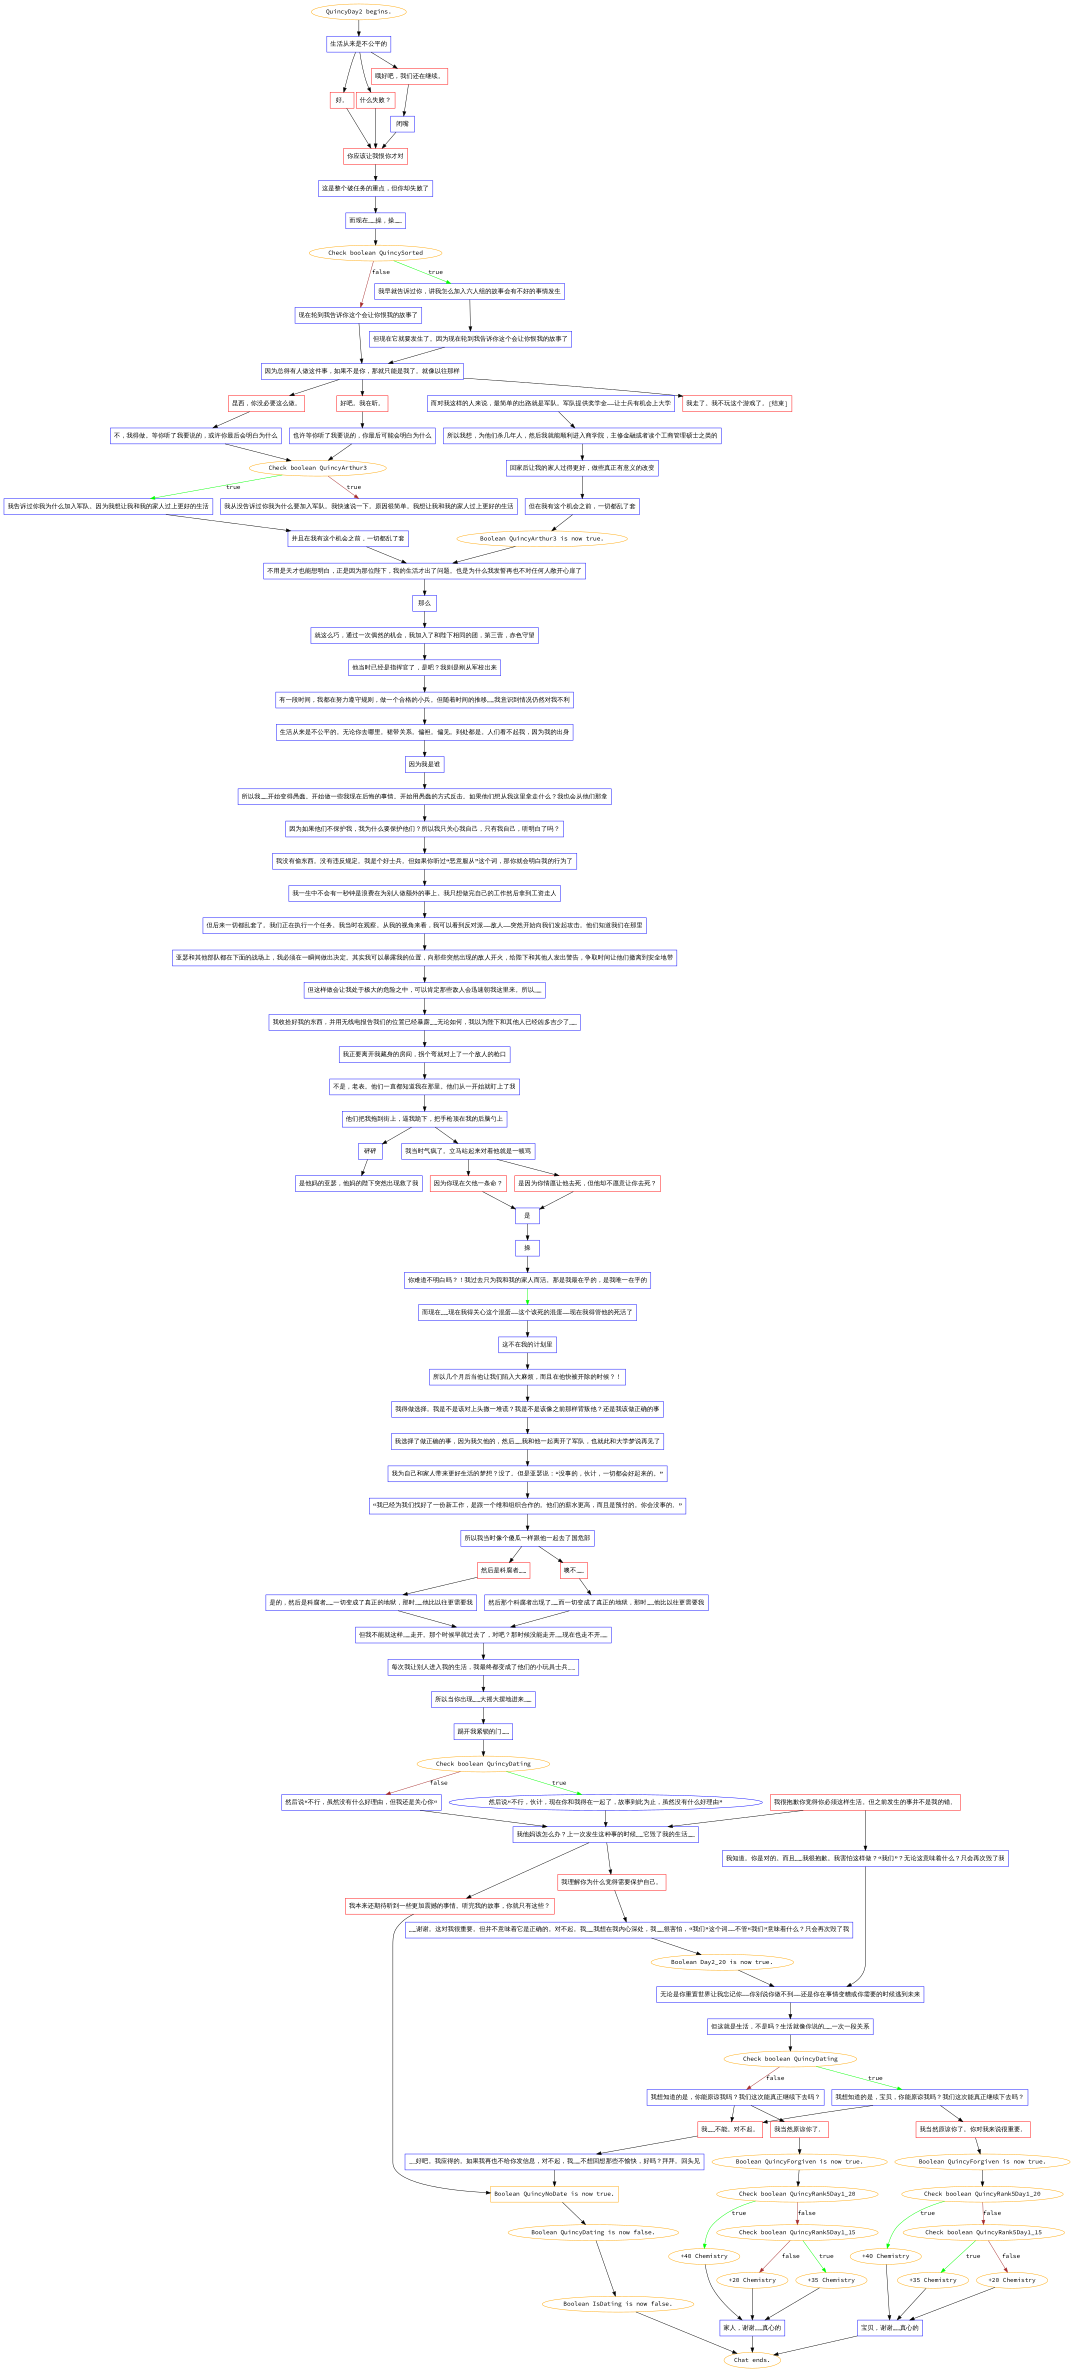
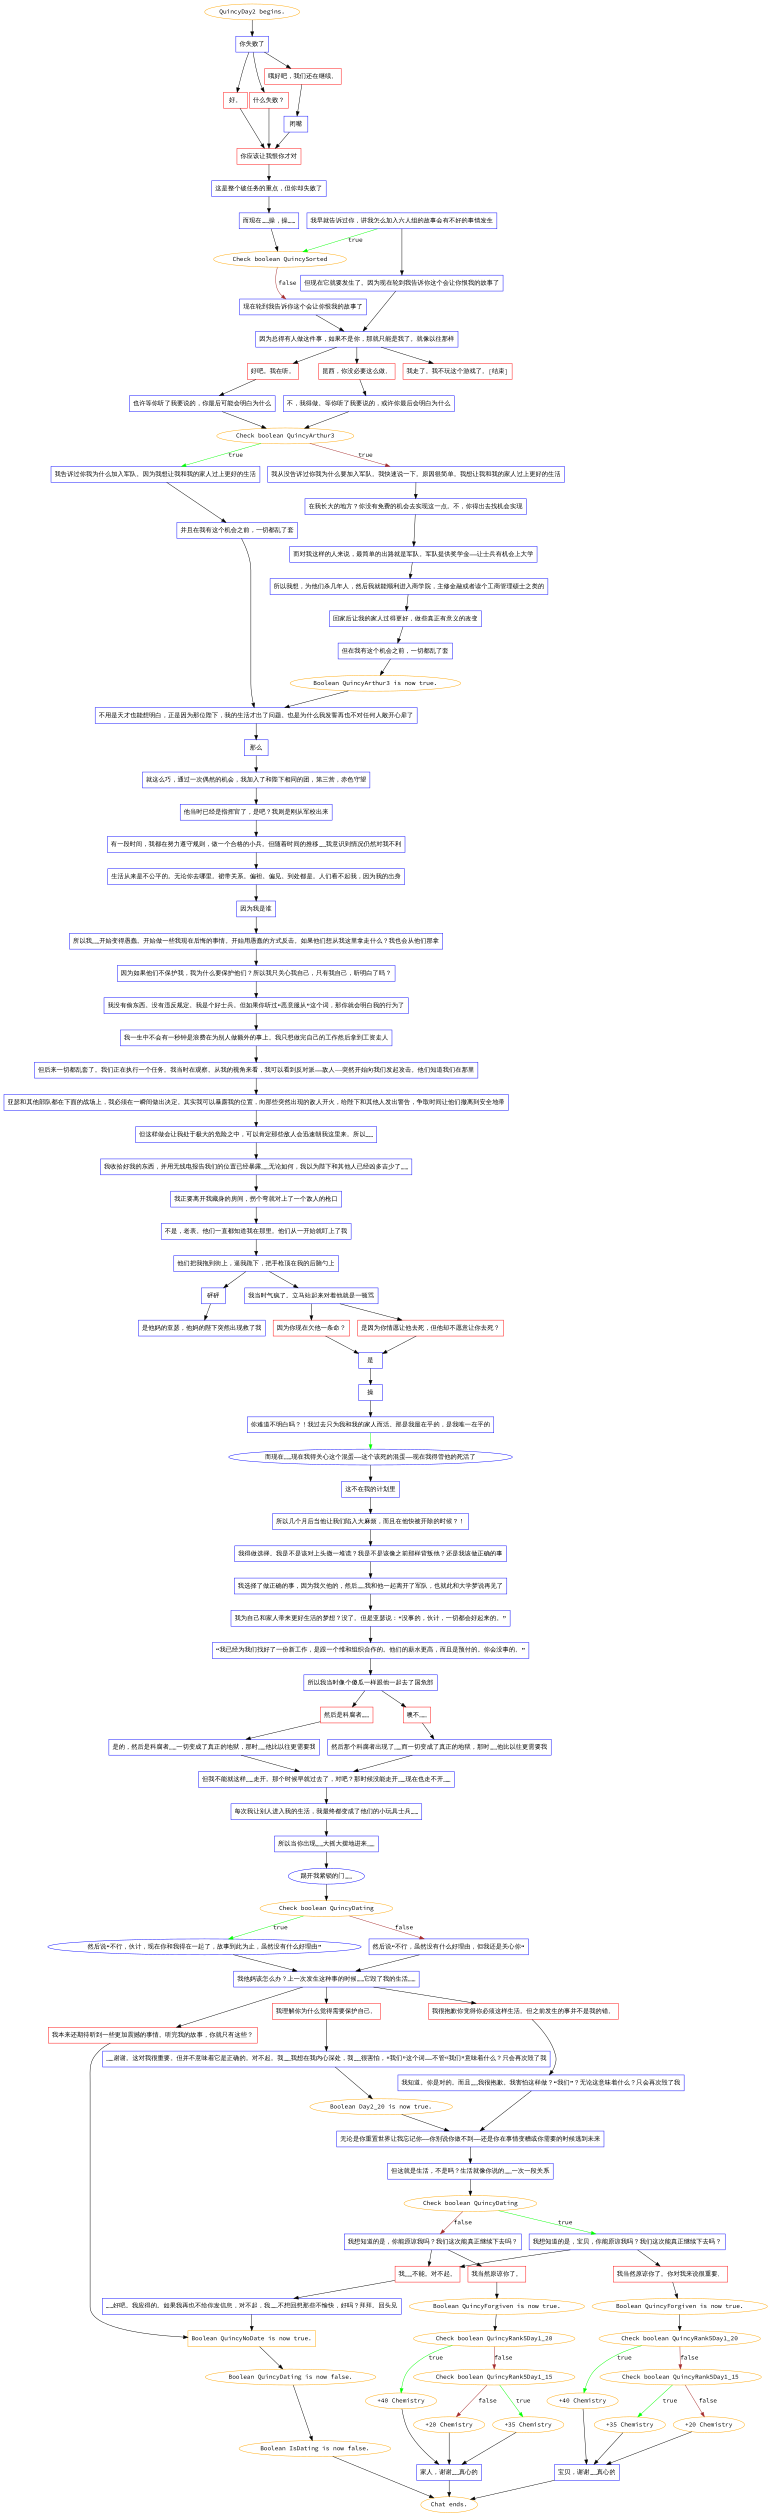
(359, 44) -> (252, 44)
(420, 271) -> (342, 240)
none -> (416, 507)
(528, 1313) -> (371, 1457)
(483, 1732) -> (326, 1876)
(738, 1818) -> (423, 1995)
